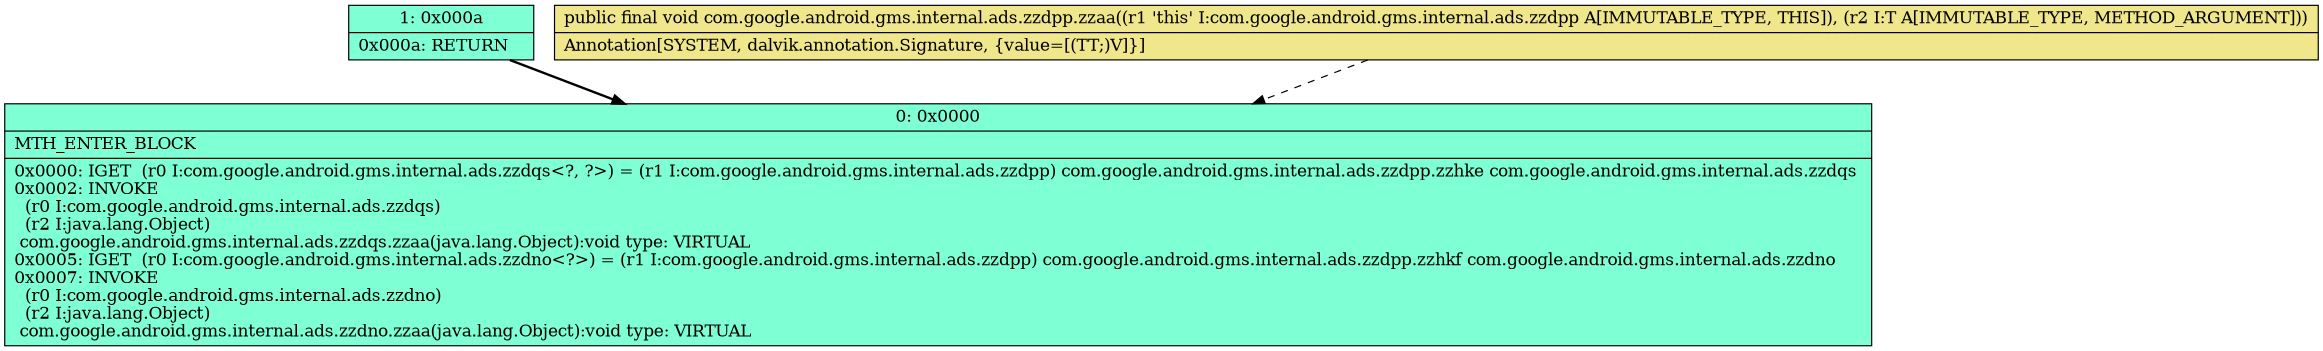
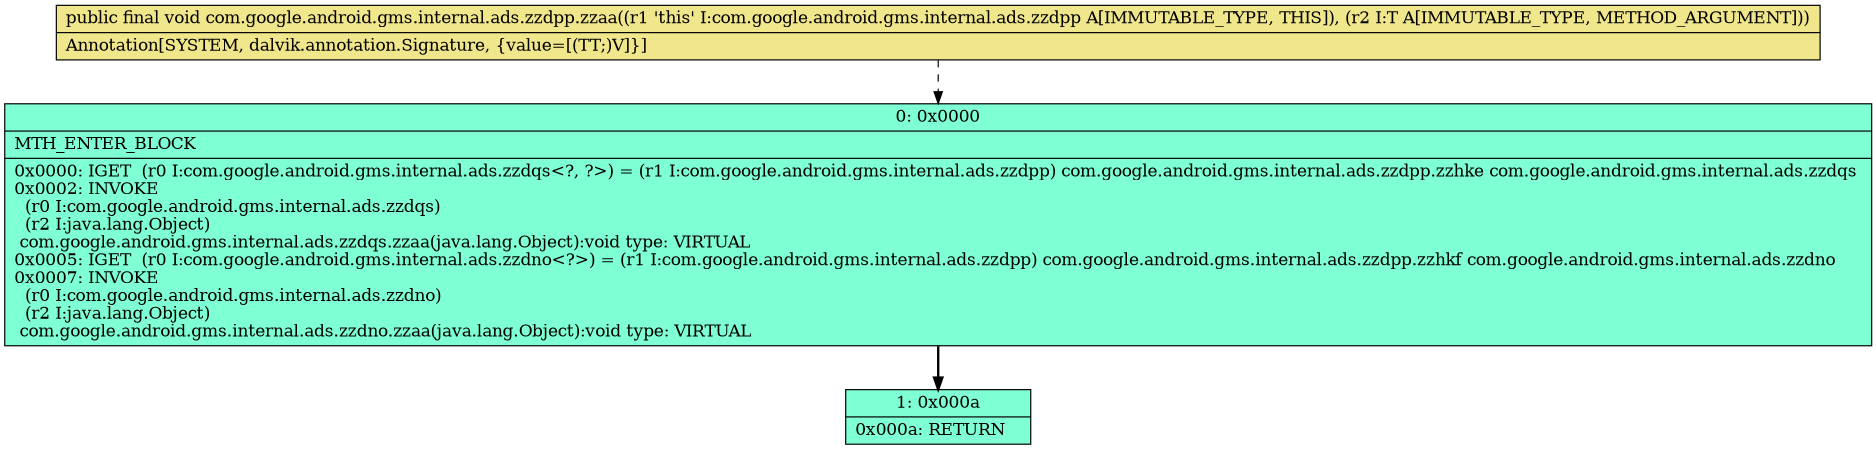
(561, 80) -> (938, 362)
